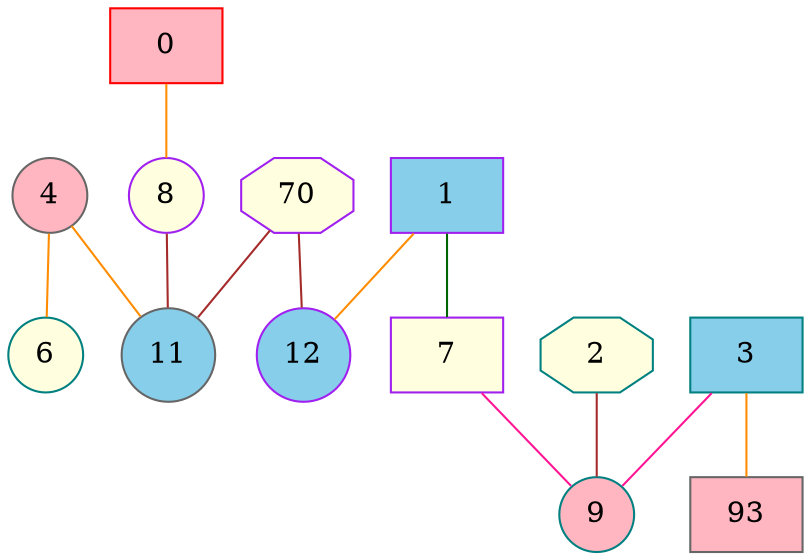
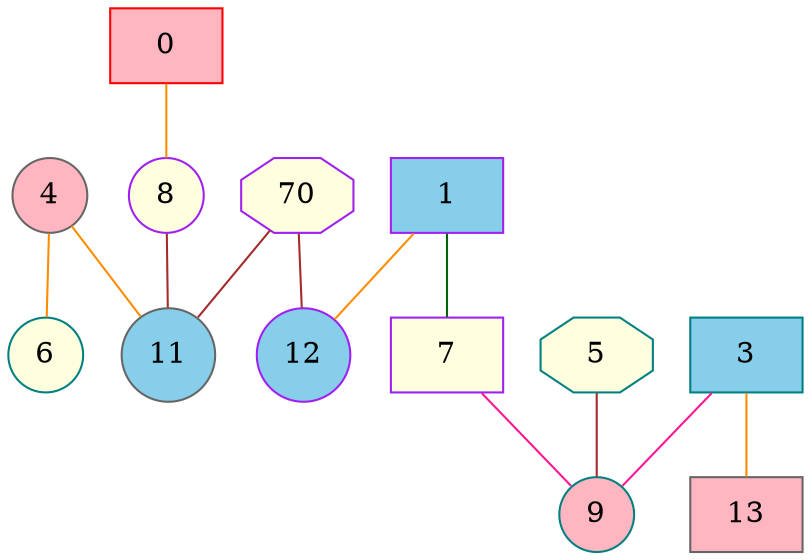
(597, 355) -> (597, 355)
(746, 515) -> (746, 515)
